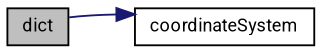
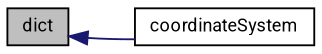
(93, 15) -> (111, 39)
